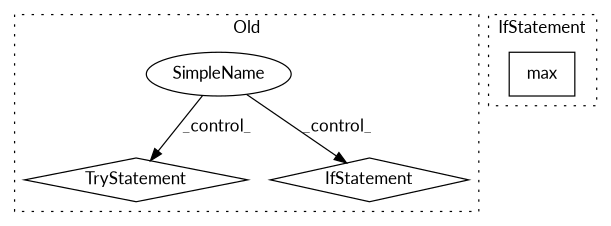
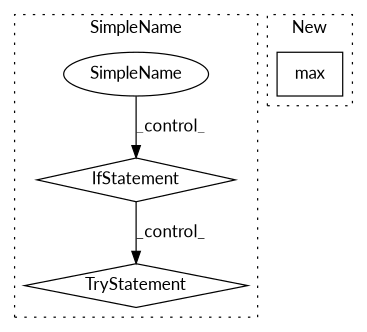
(247, 29) -> (136, 29)
(543, 29) -> (310, 29)
(180, 123) -> (136, 227)
